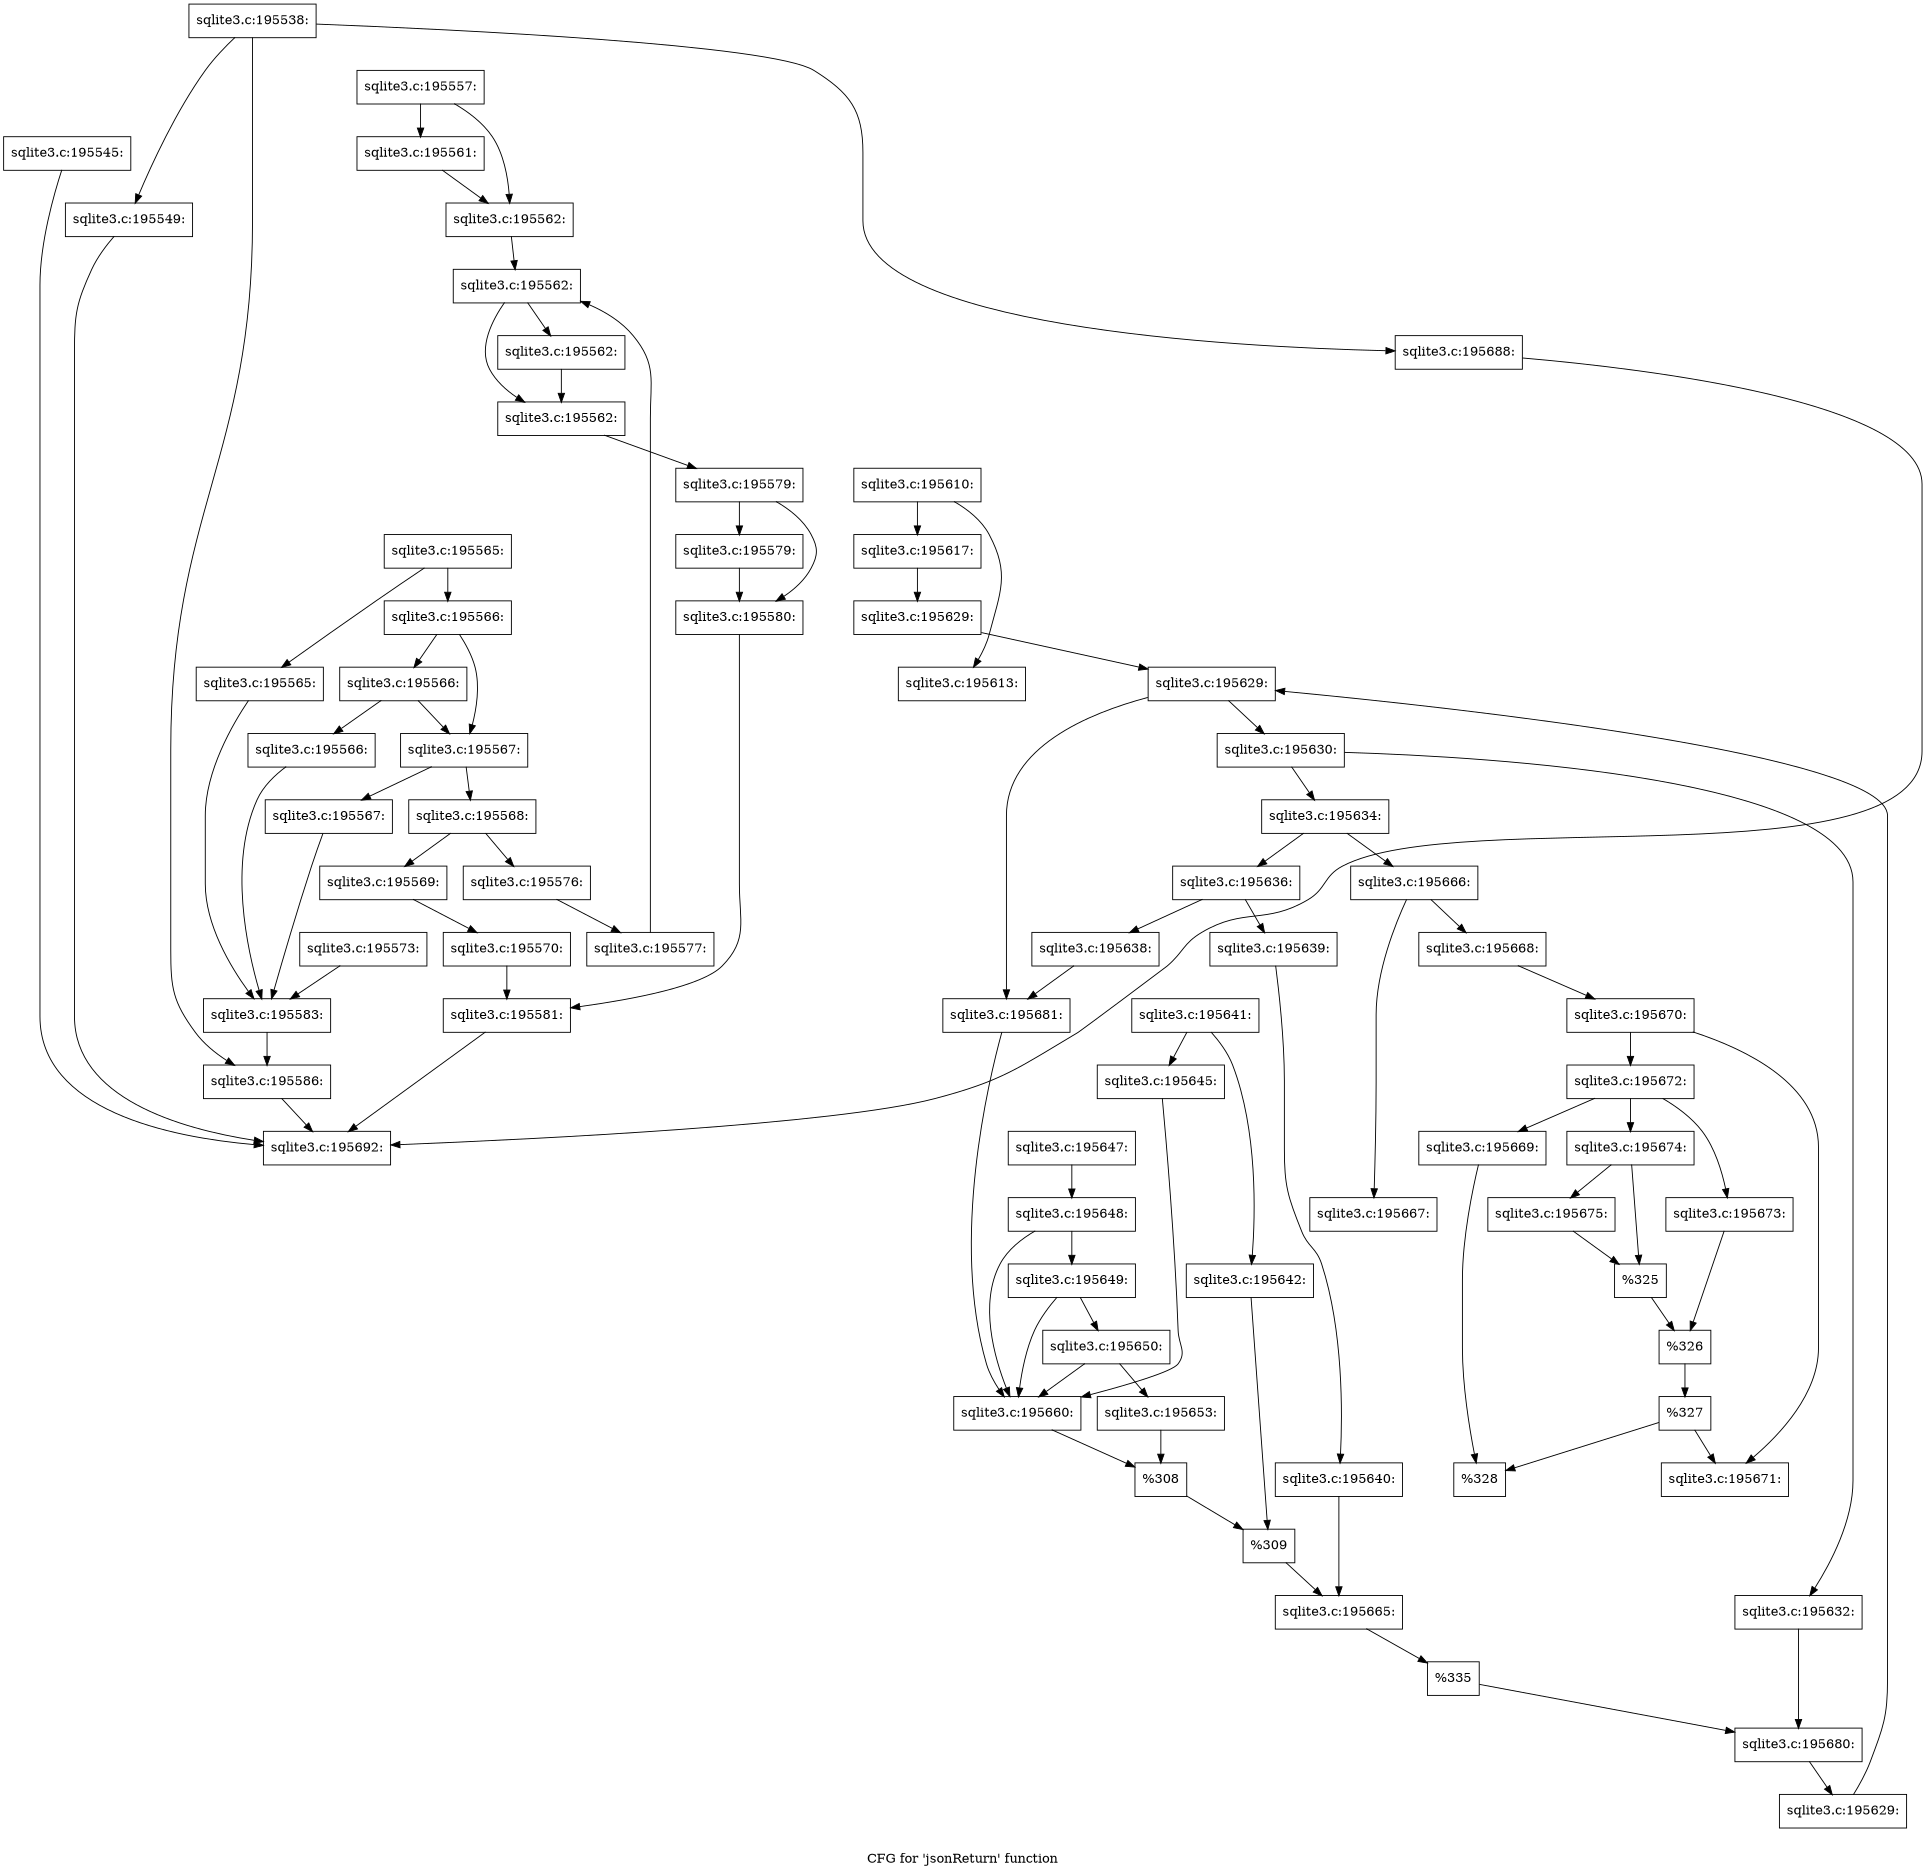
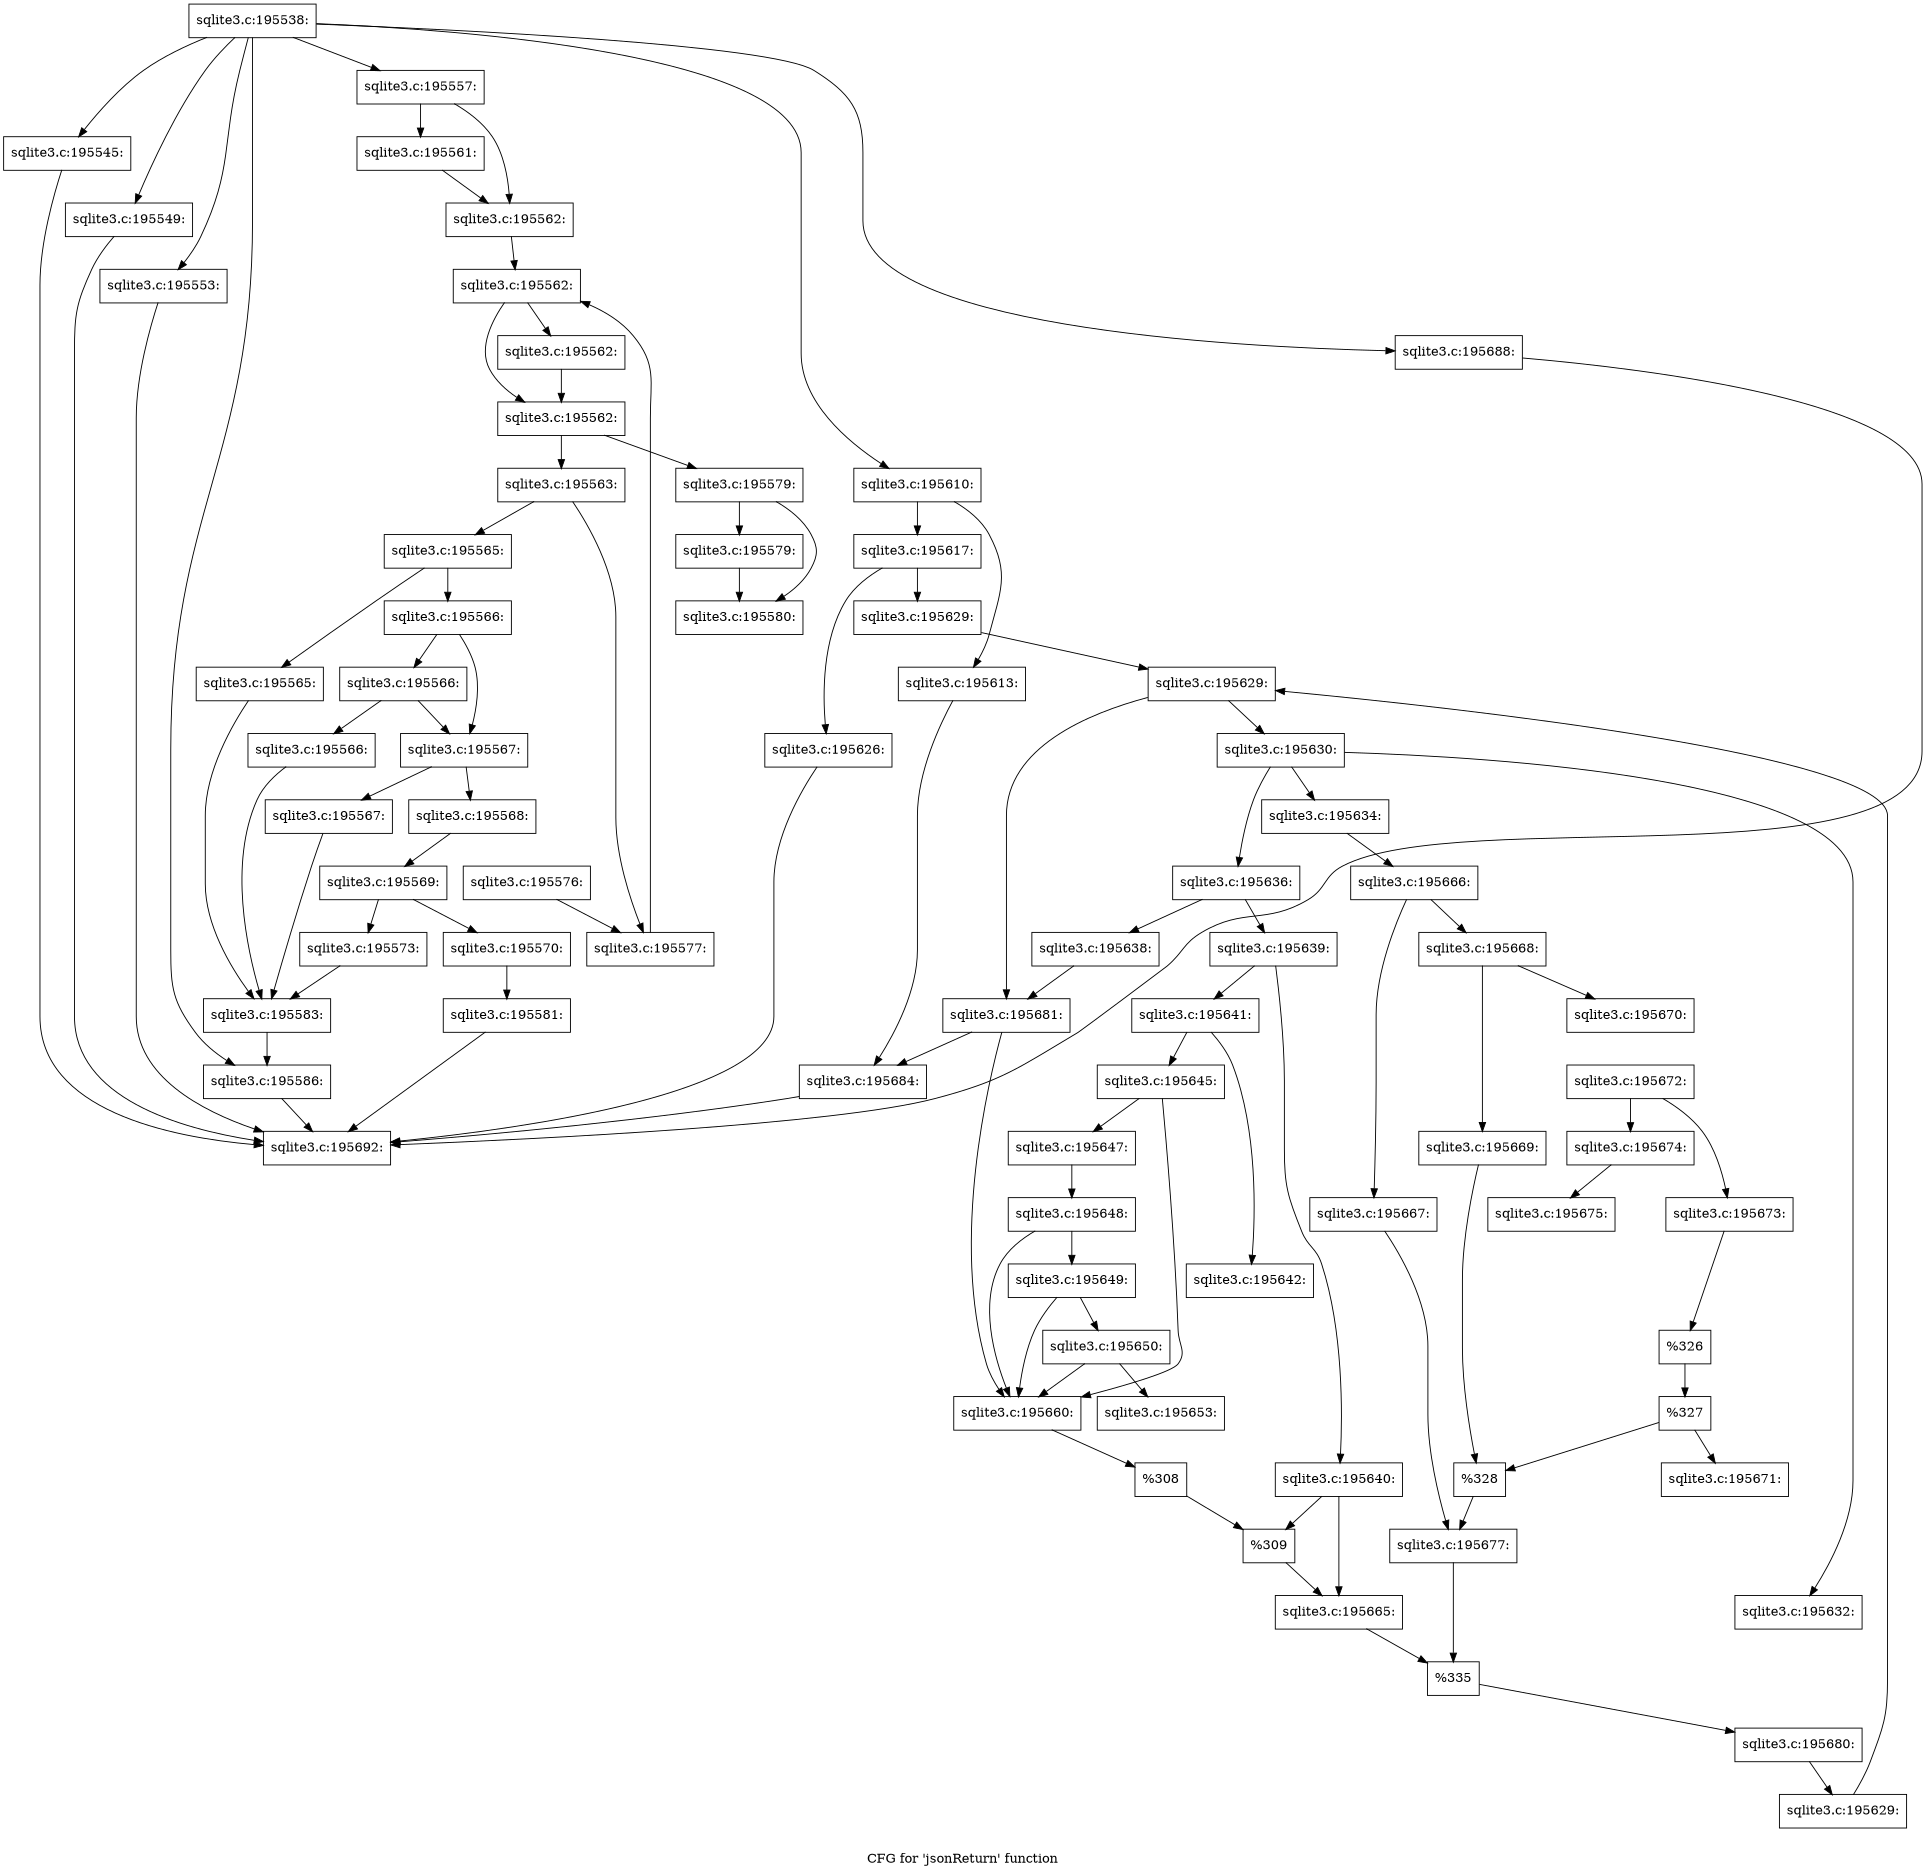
none -> (332, 52)
none -> (139, 74)
none -> (742, 90)
none -> (164, 286)
none -> (561, 485)
none -> (828, 750)
(497, 846) -> none
(1284, 847) -> (1250, 810)
(739, 877) -> none
none -> (375, 912)
none -> (1238, 979)
(1630, 1044) -> none
none -> (863, 1082)
none -> (1120, 1112)
(1561, 1113) -> (1482, 1044)
(1818, 1222) -> none
(1640, 1281) -> none
(1259, 1409) -> (1307, 1510)
(1161, 1442) -> none
none -> (1453, 1546)
(1799, 1674) -> none
